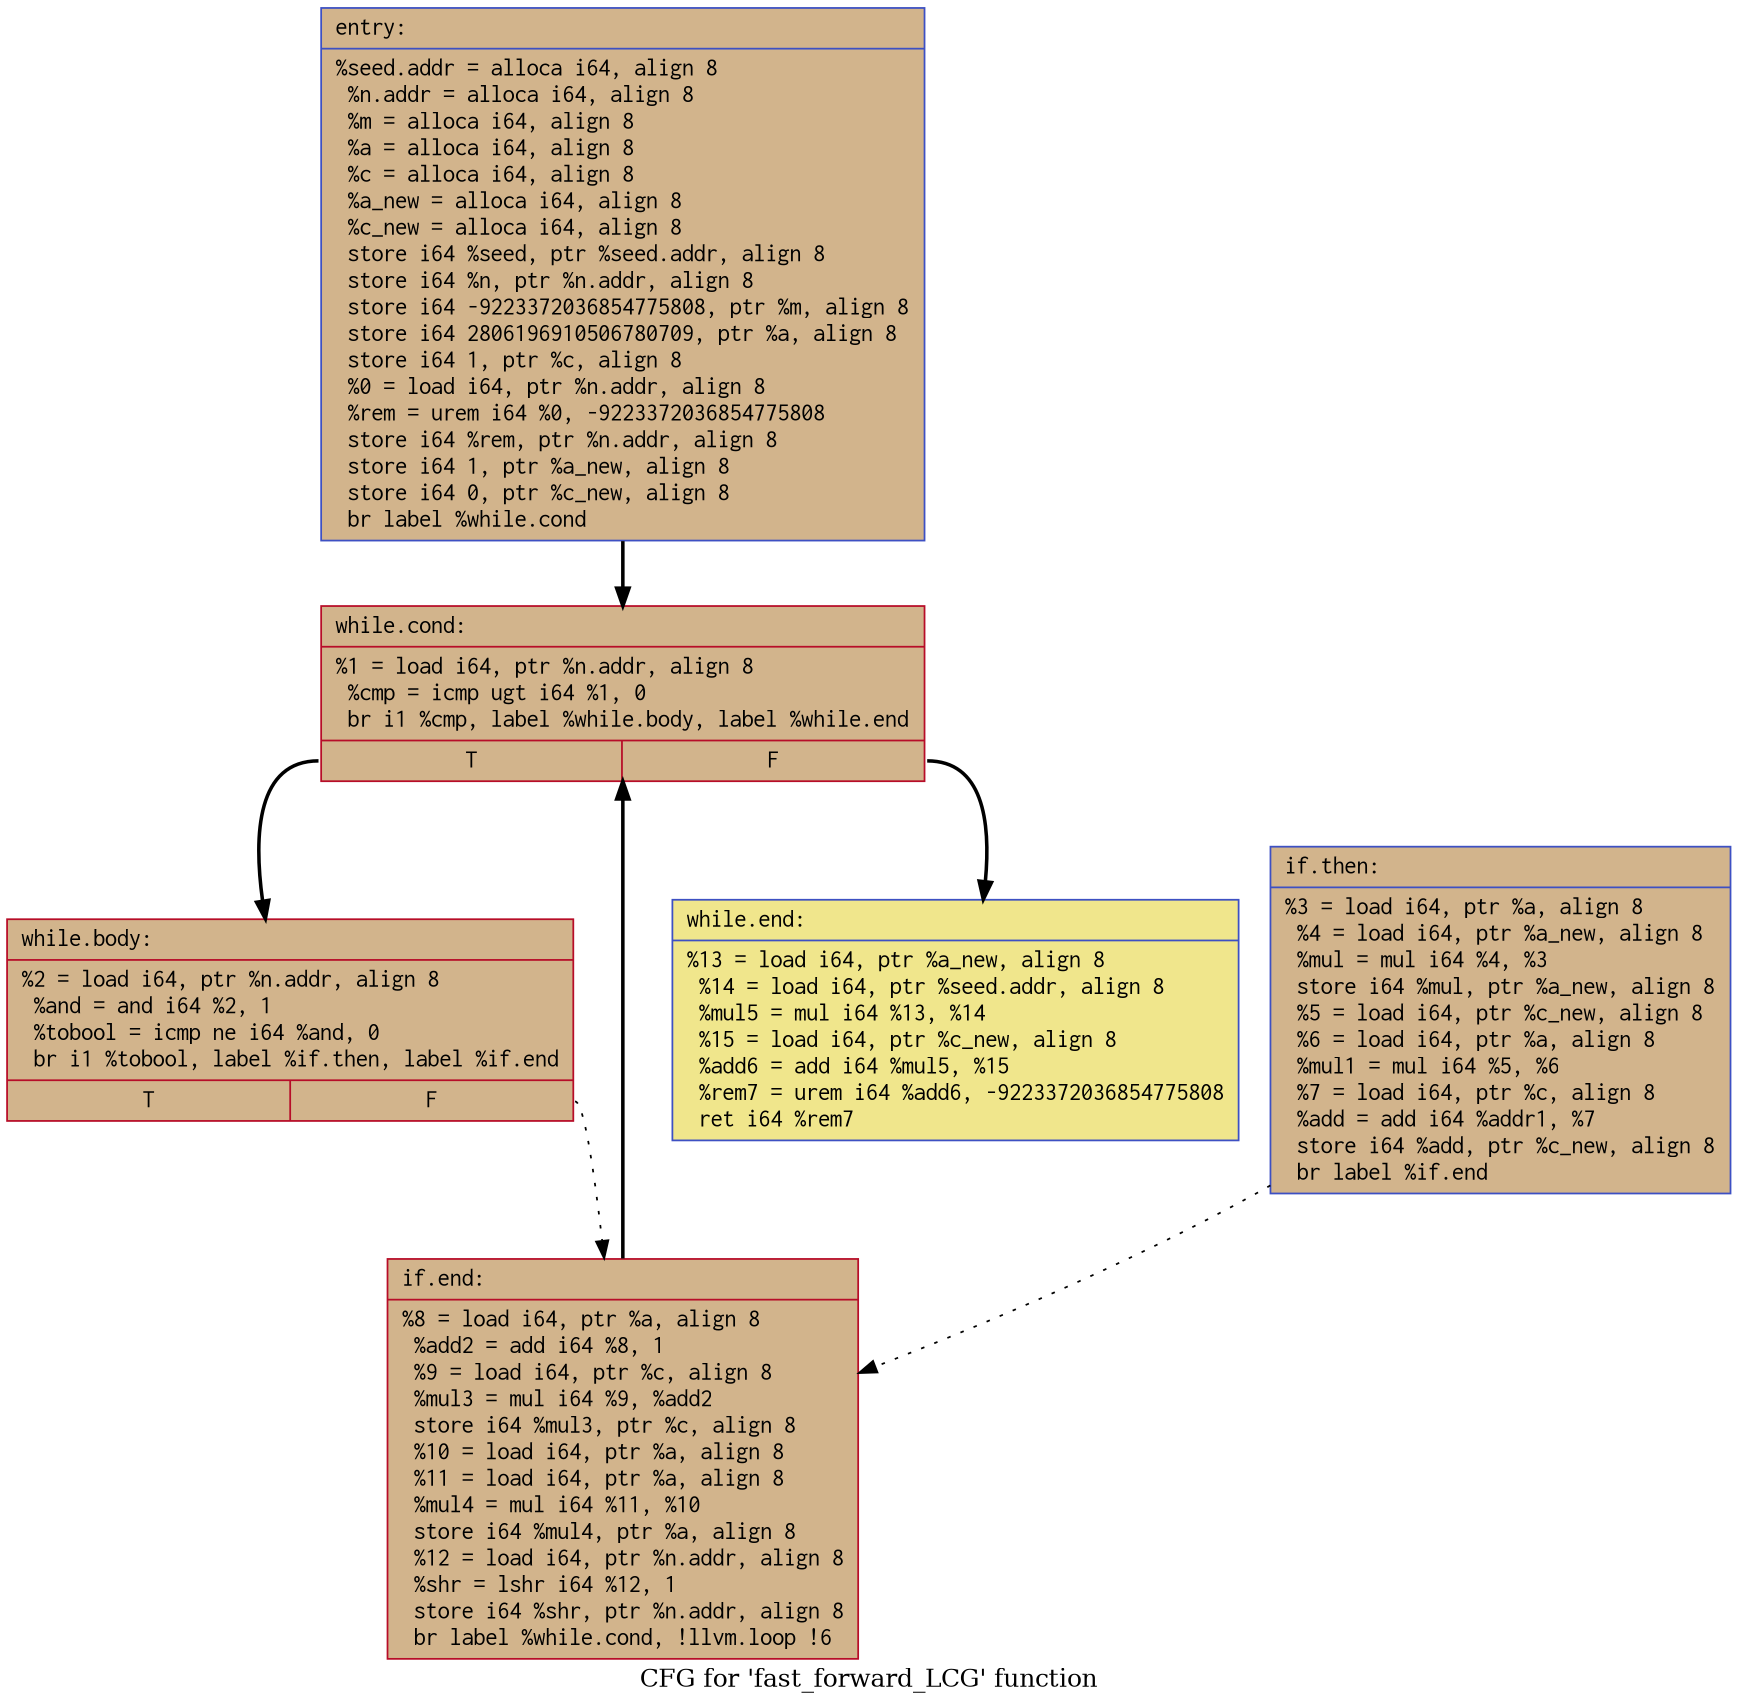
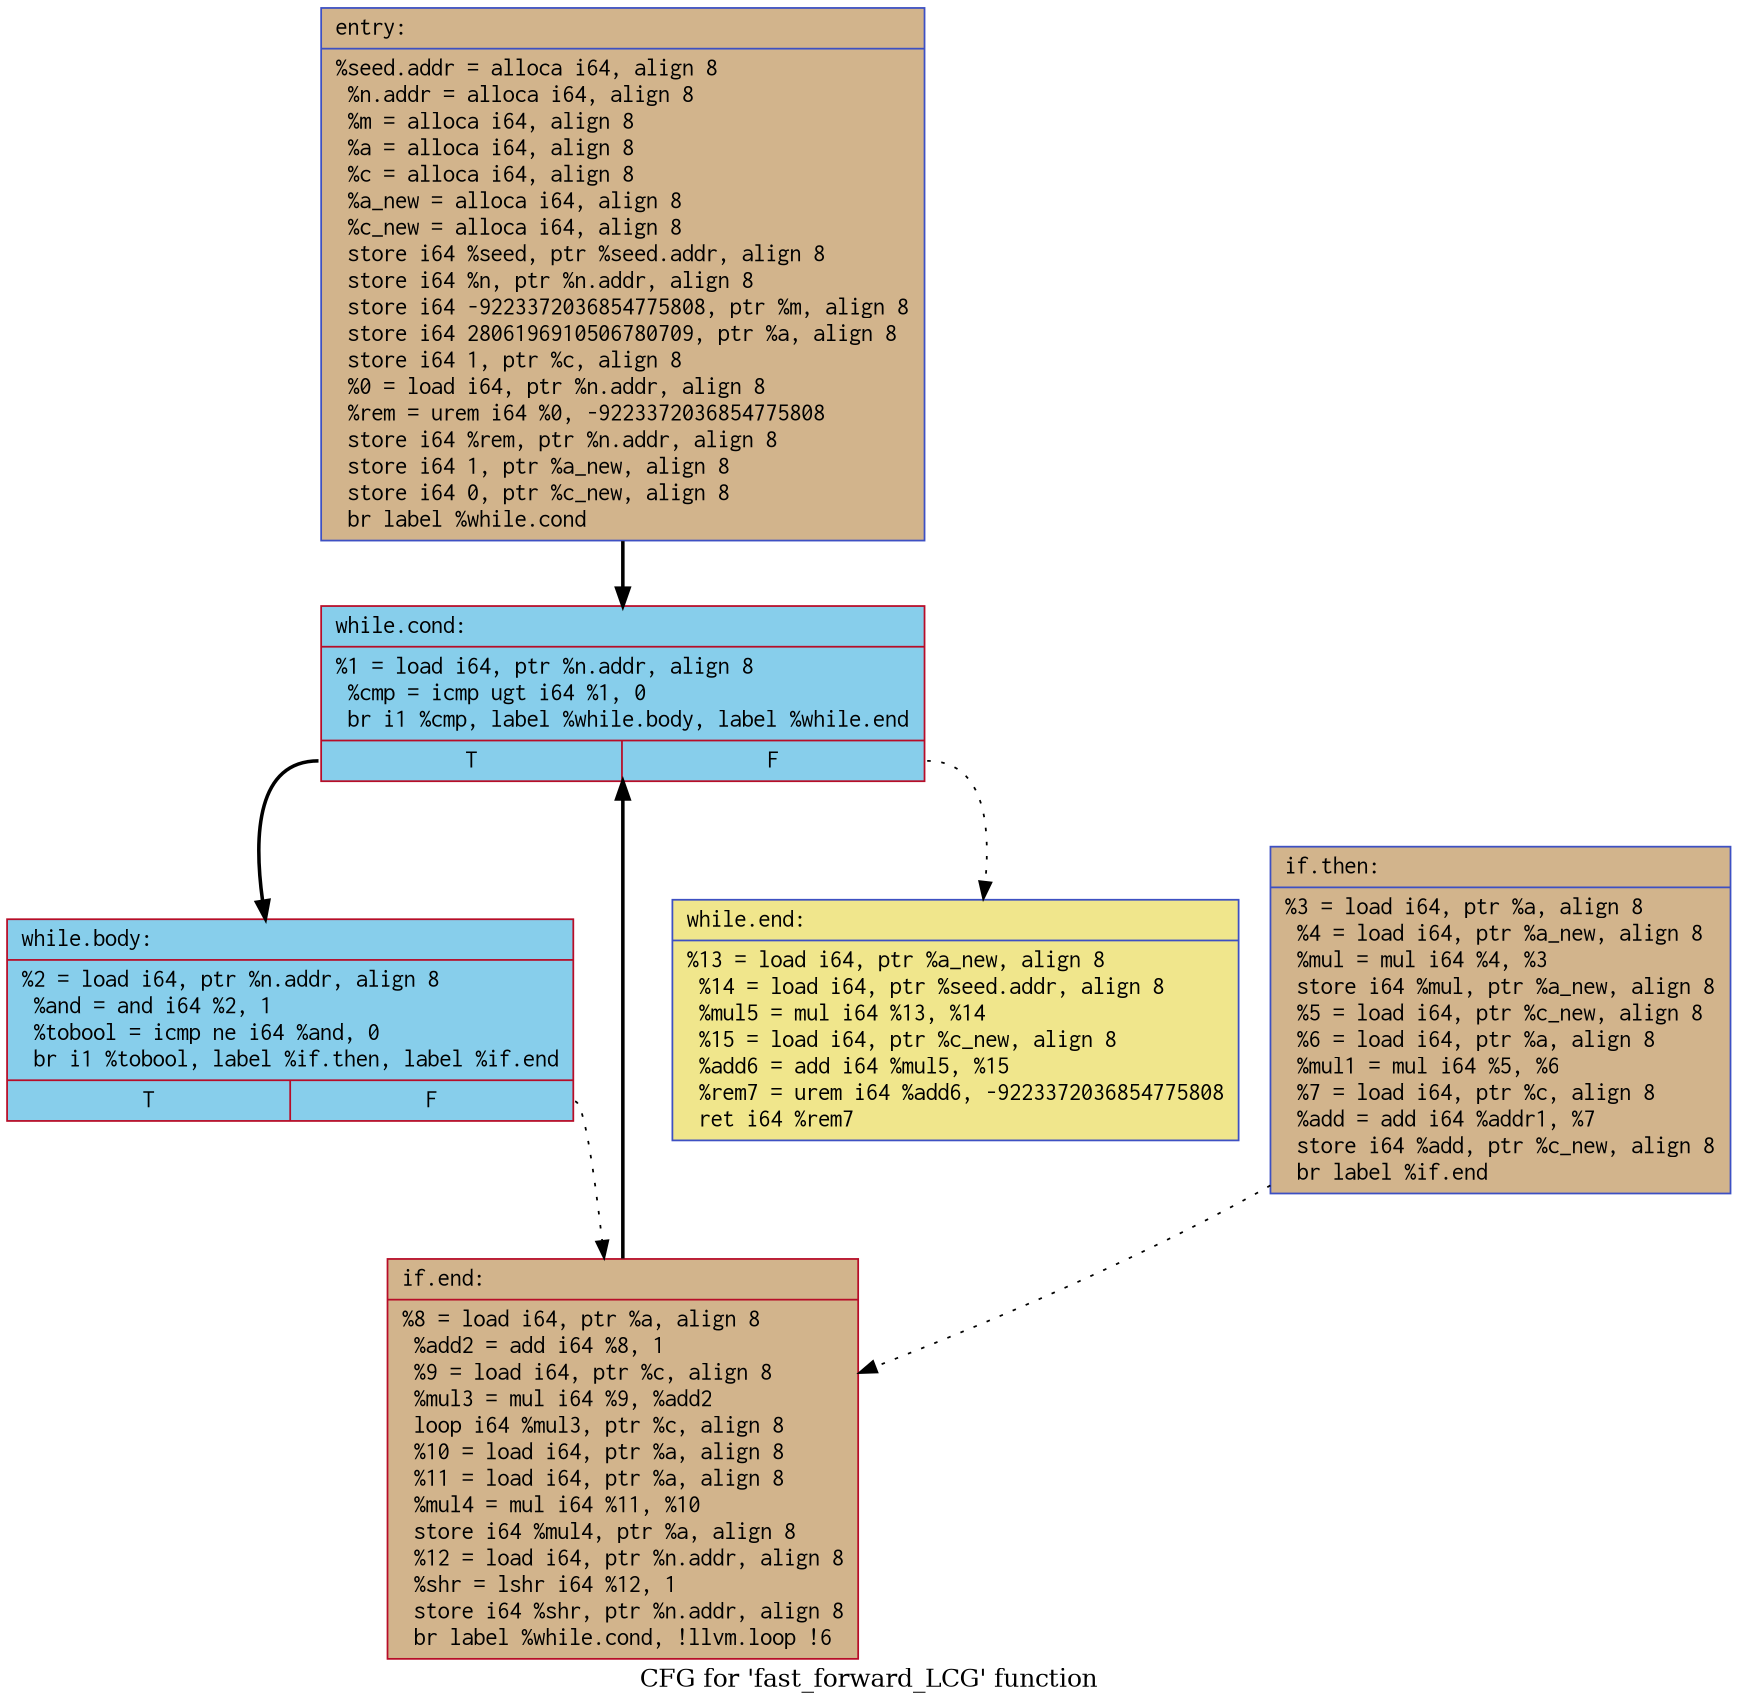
(623, 694) -> (623, 694)
(981, 806) -> (981, 806)
(290, 1020) -> (290, 1020)
(599, 1425) -> (594, 1425)
